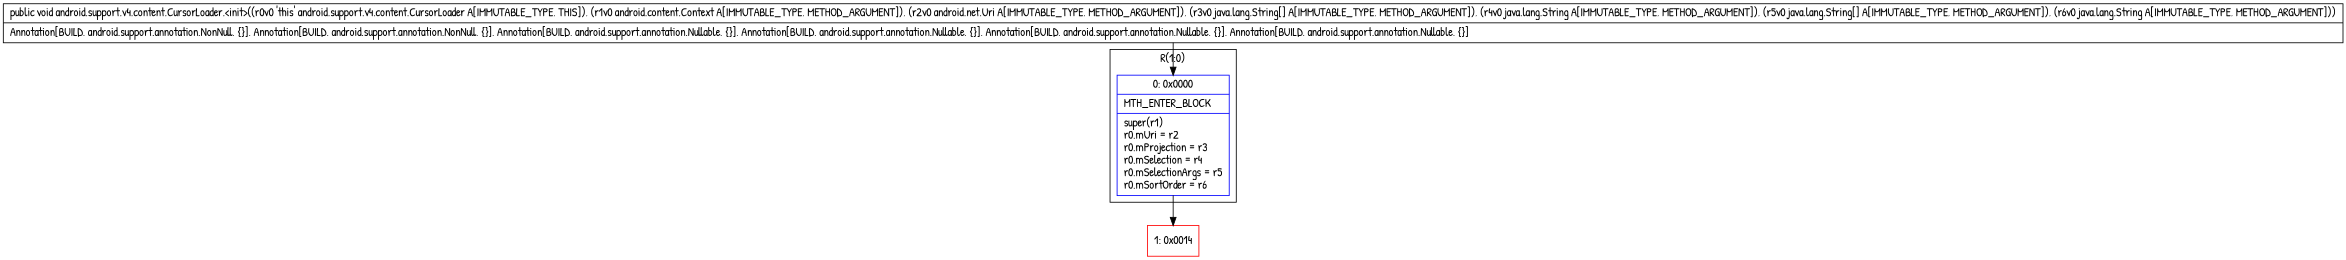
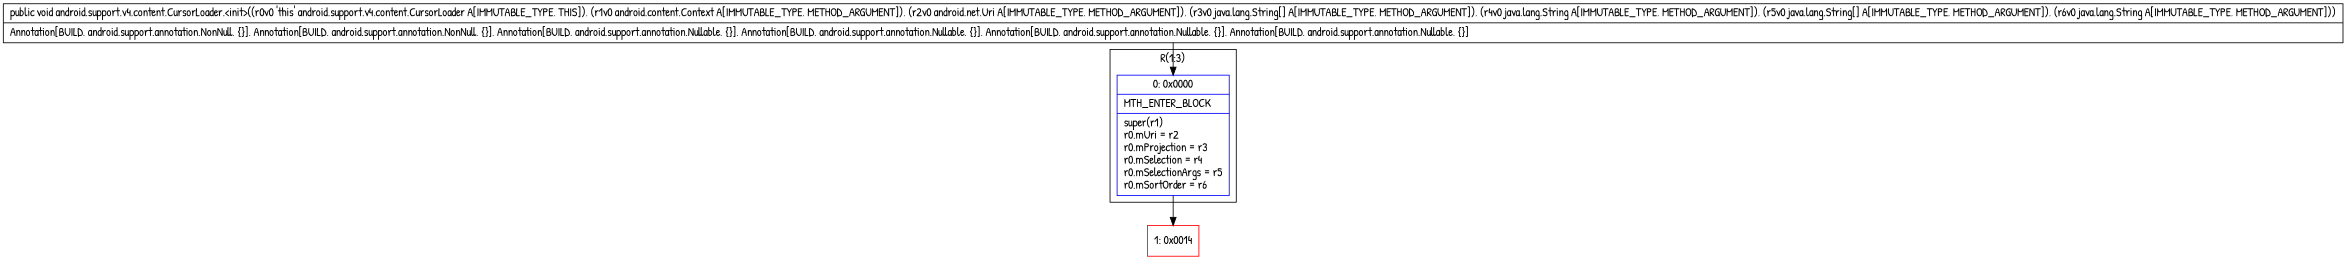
(1173, 59) -> (1173, 59)
